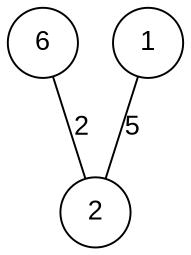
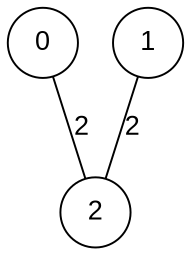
(43, 43) -> (43, 43)
(133, 128) -> (133, 128)
